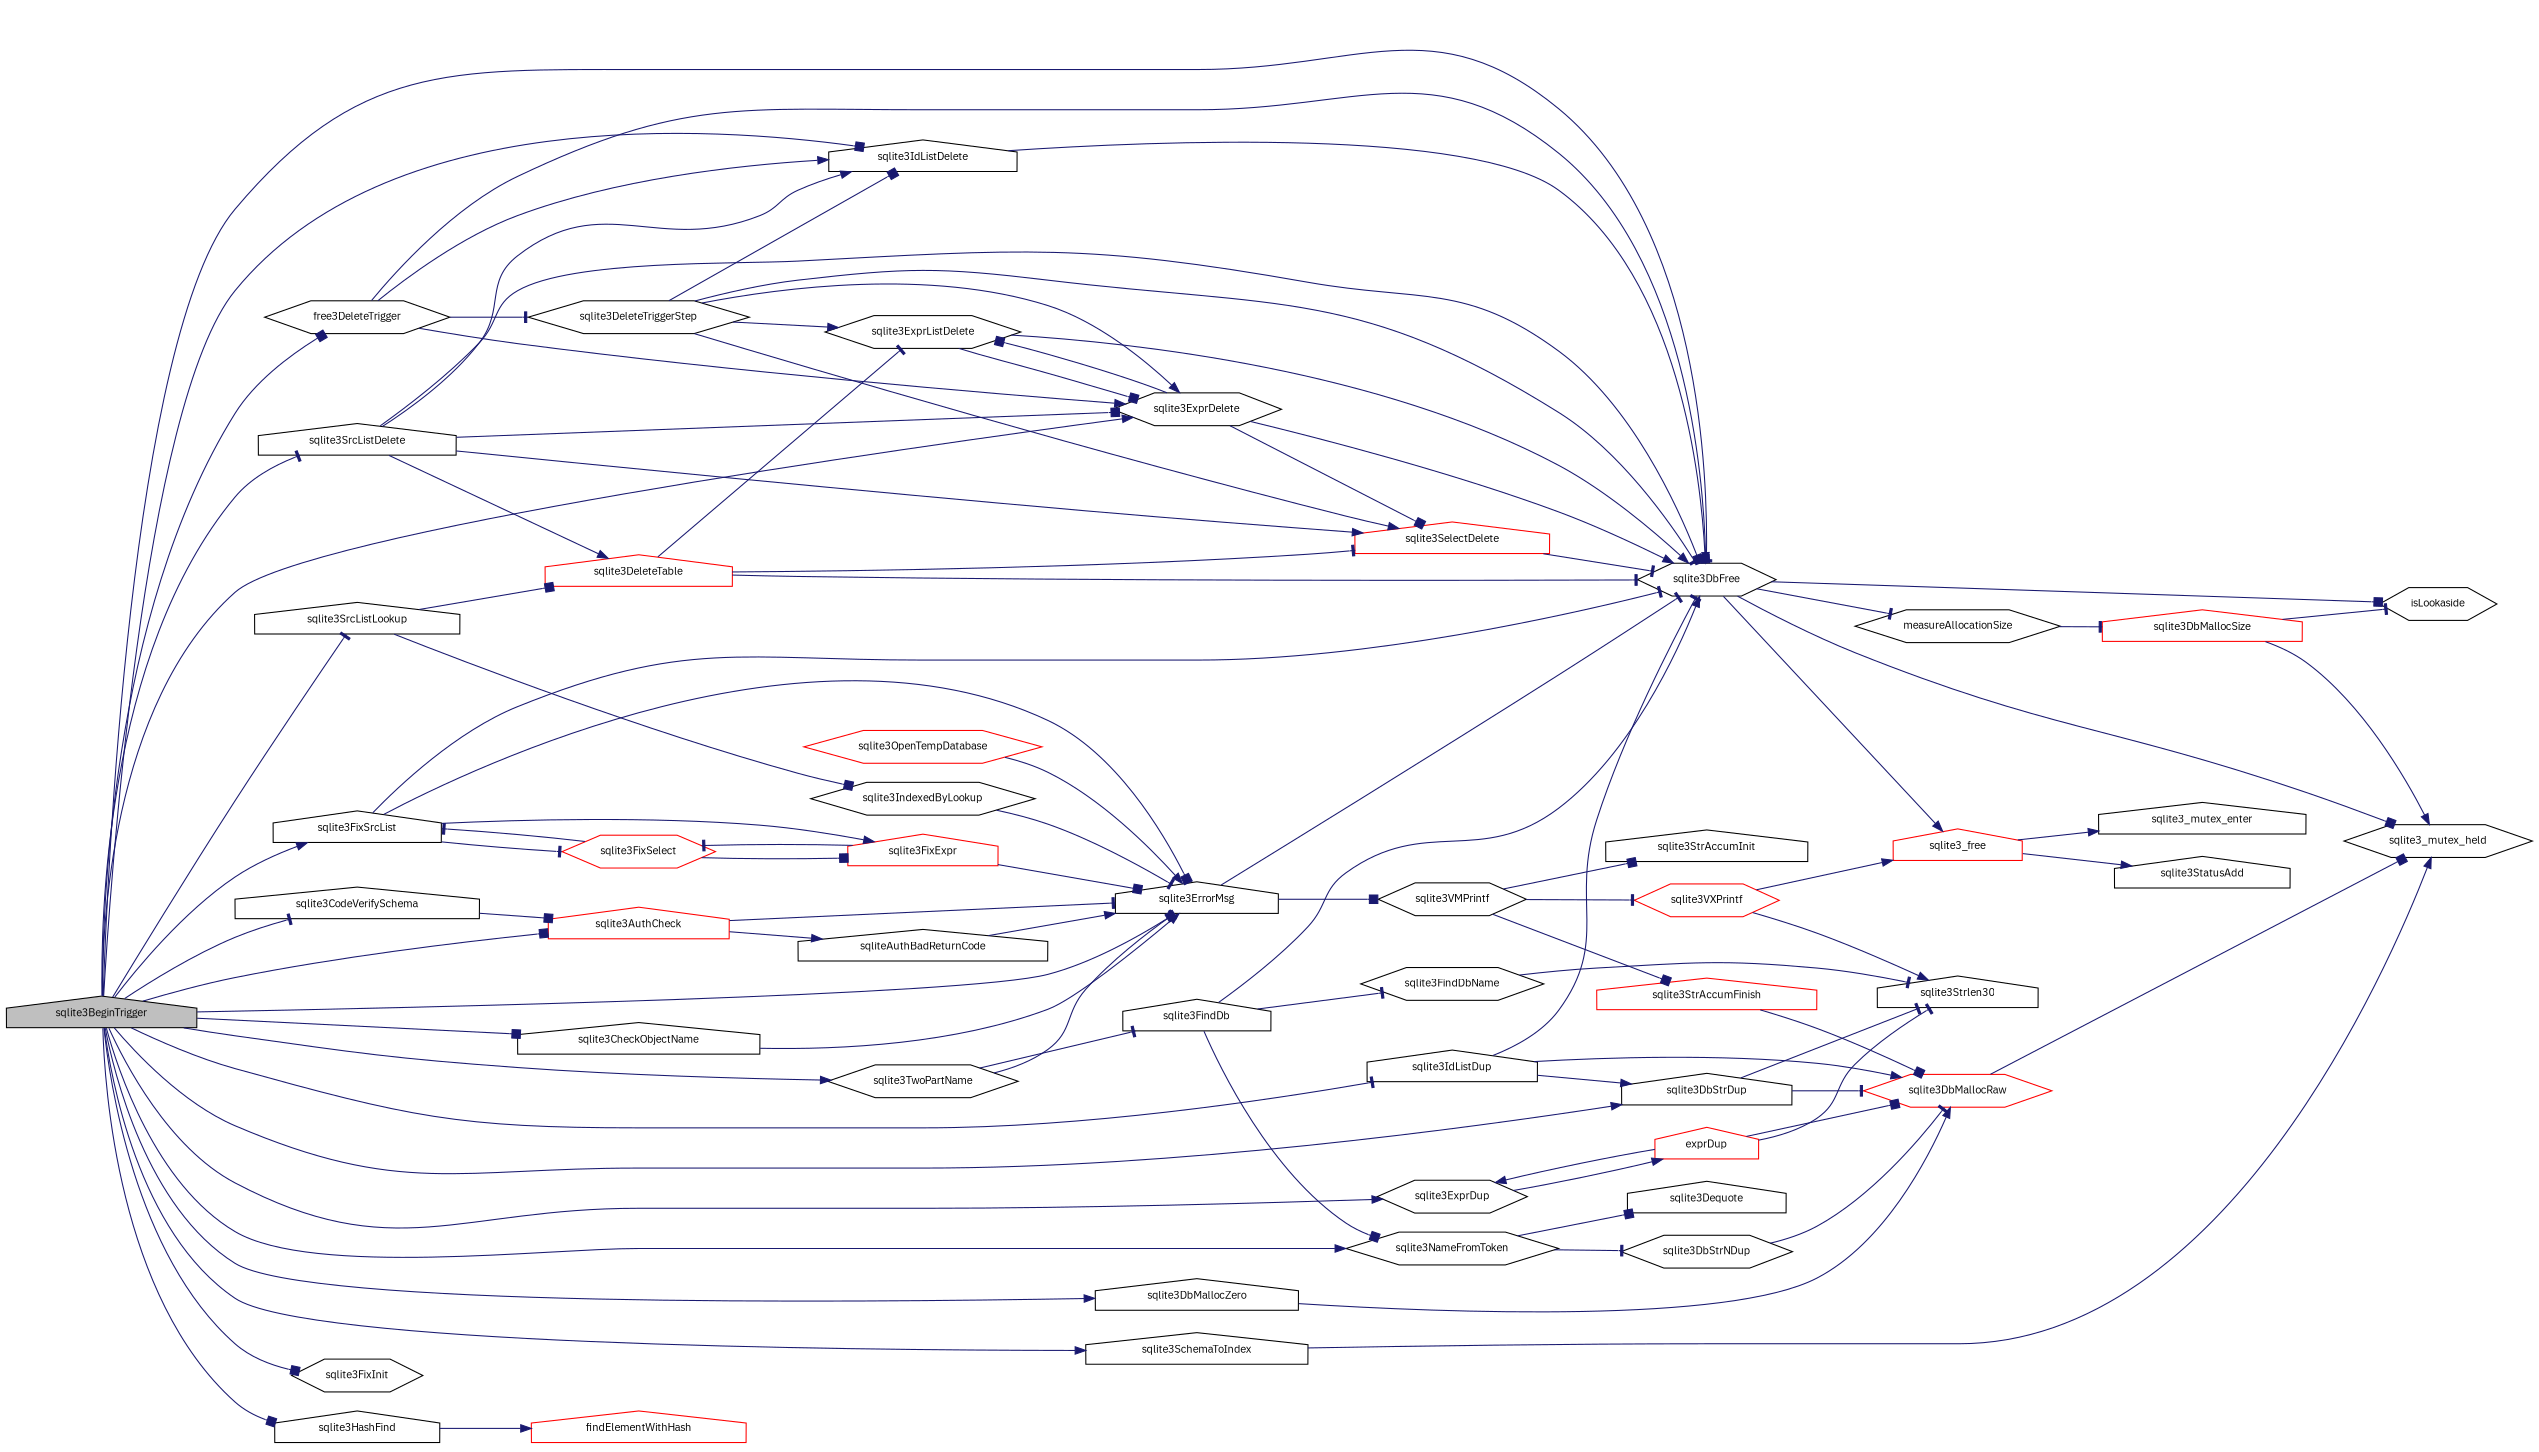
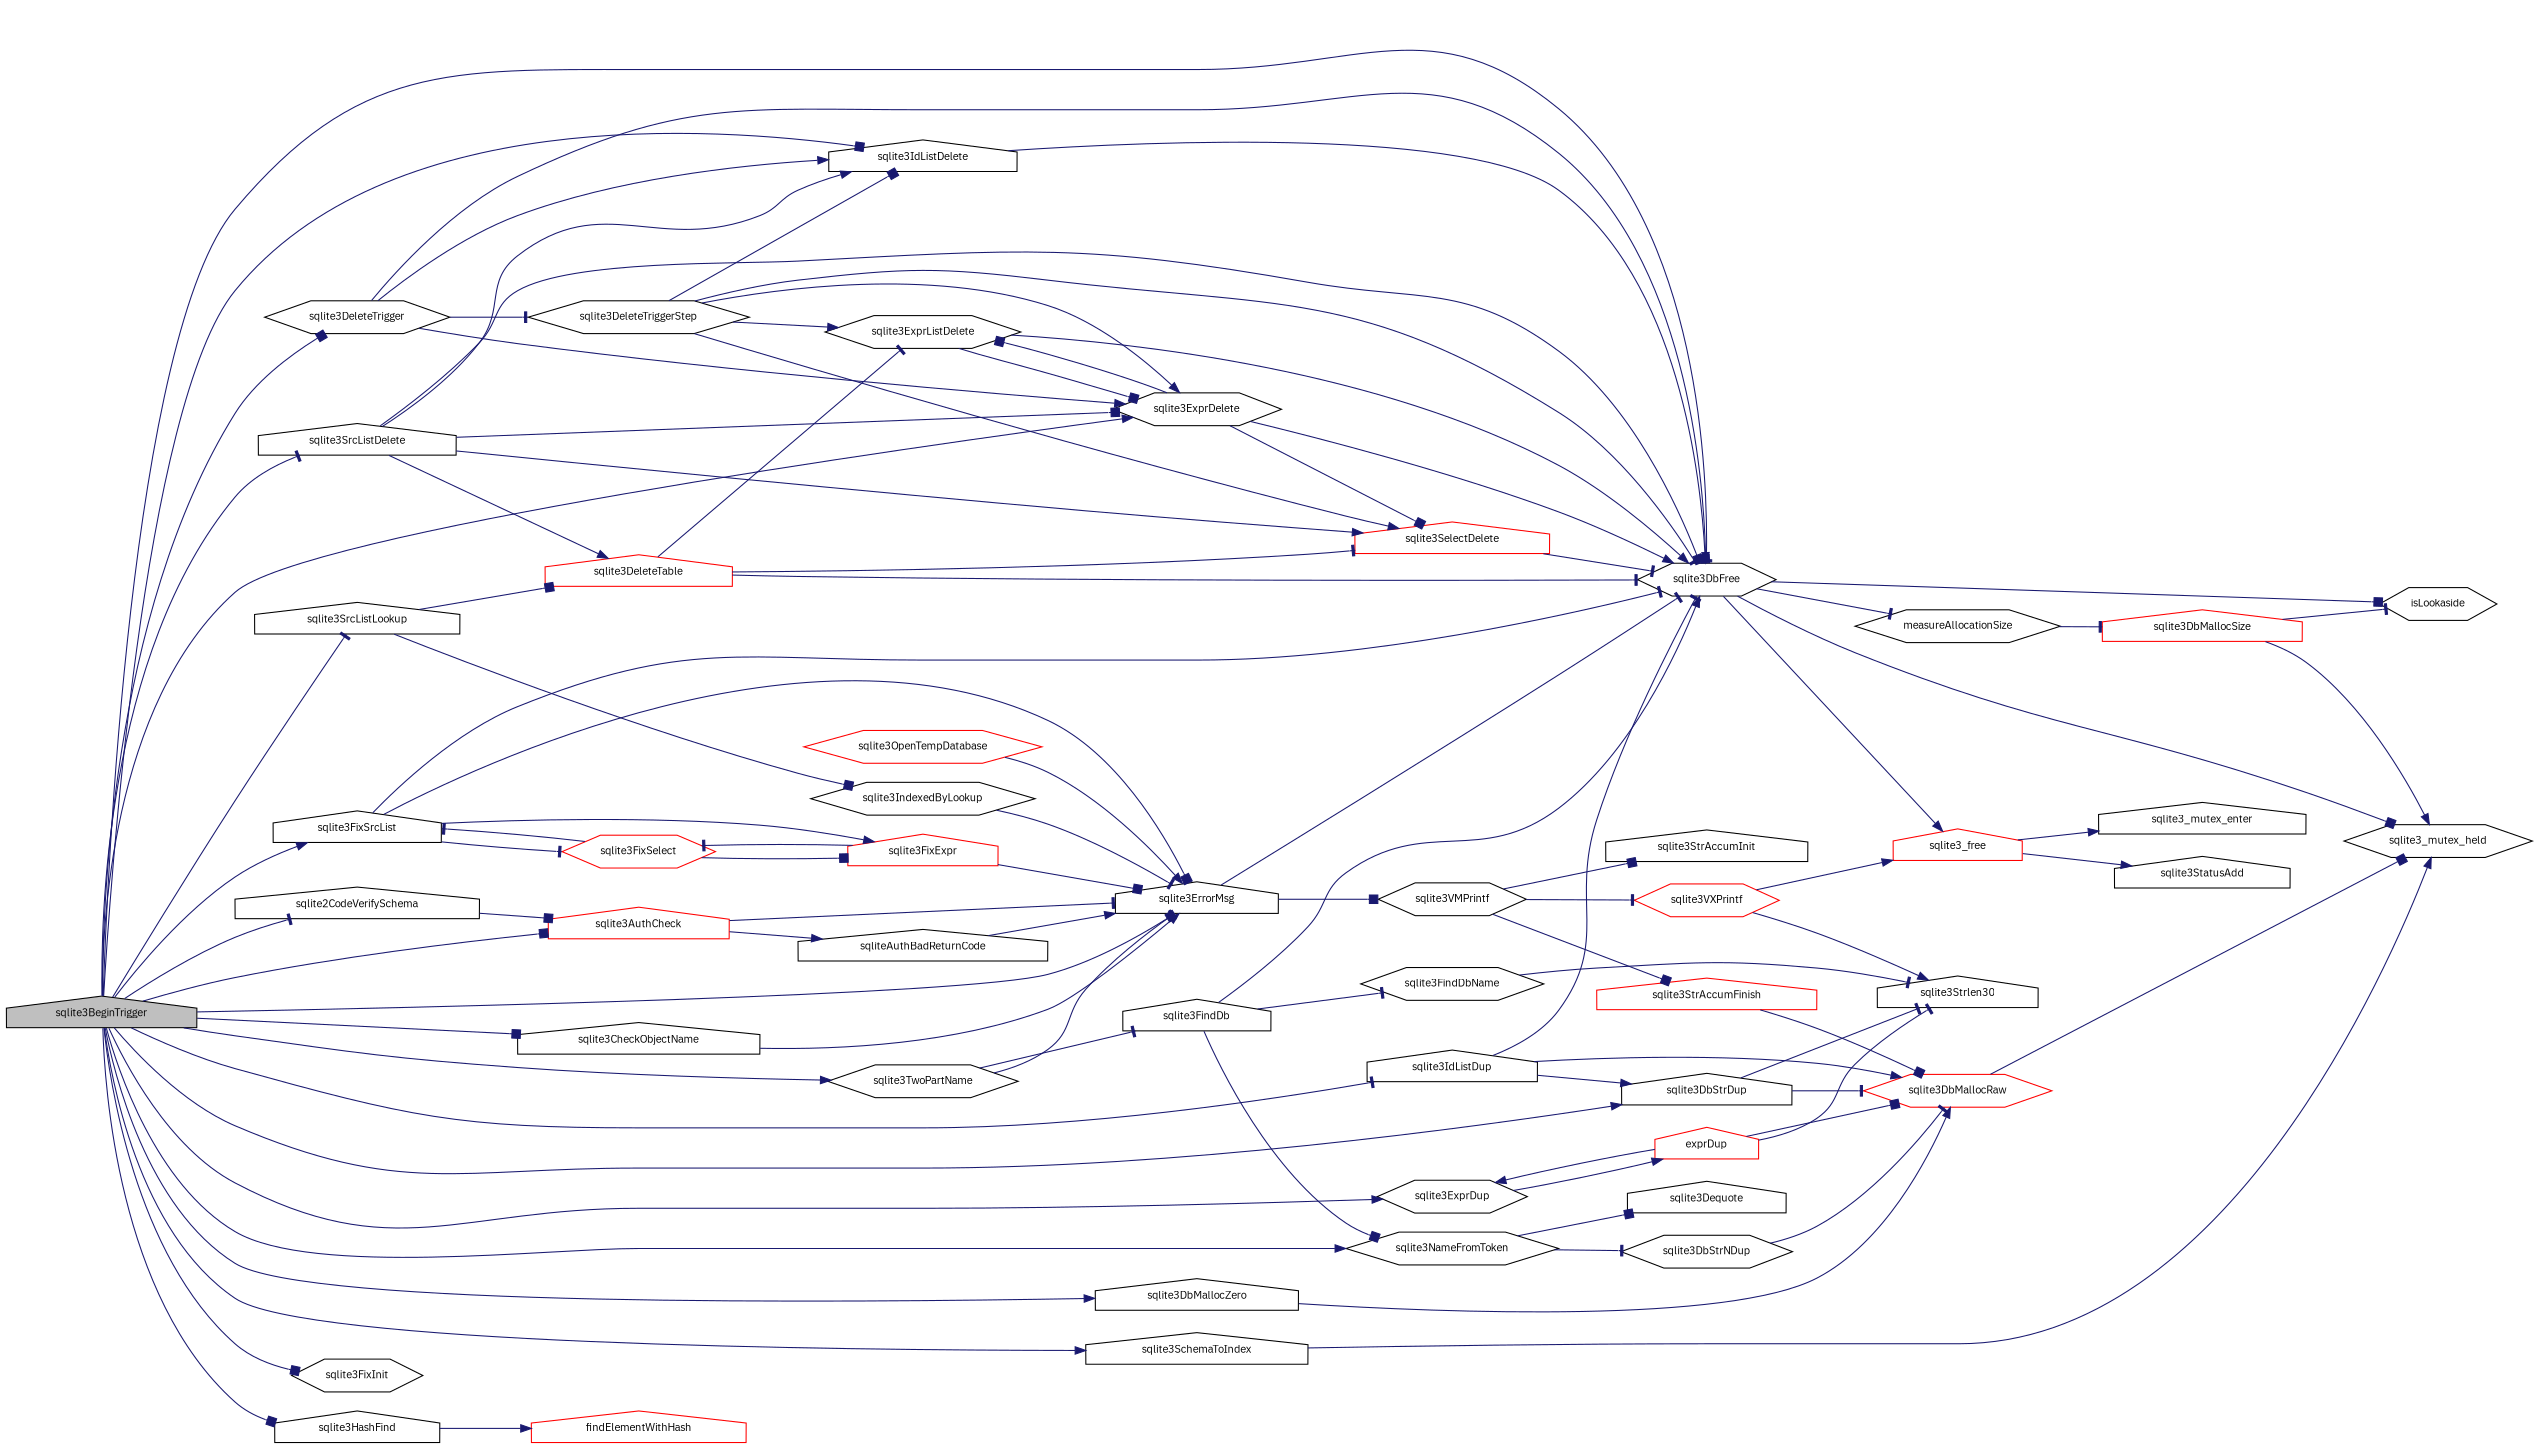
(357, 317) -> (357, 317)
(357, 905) -> (357, 905)
